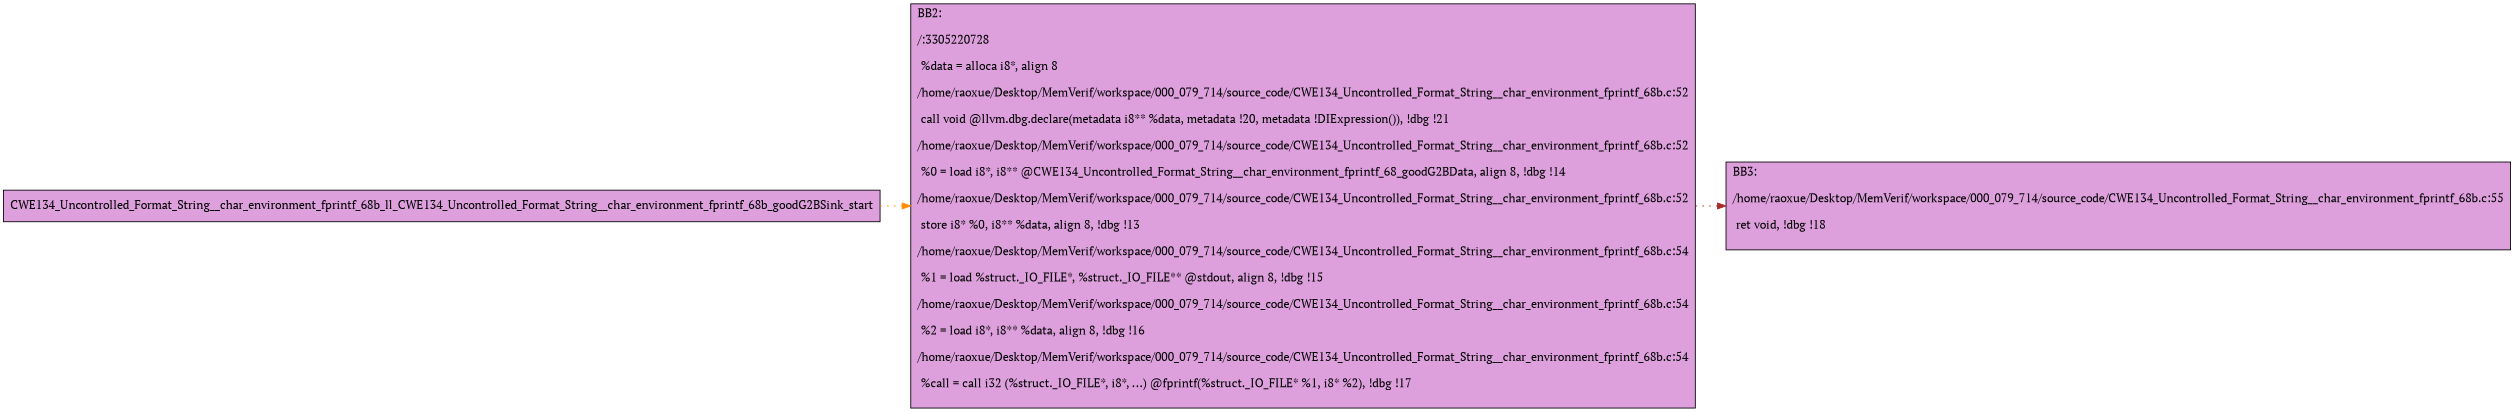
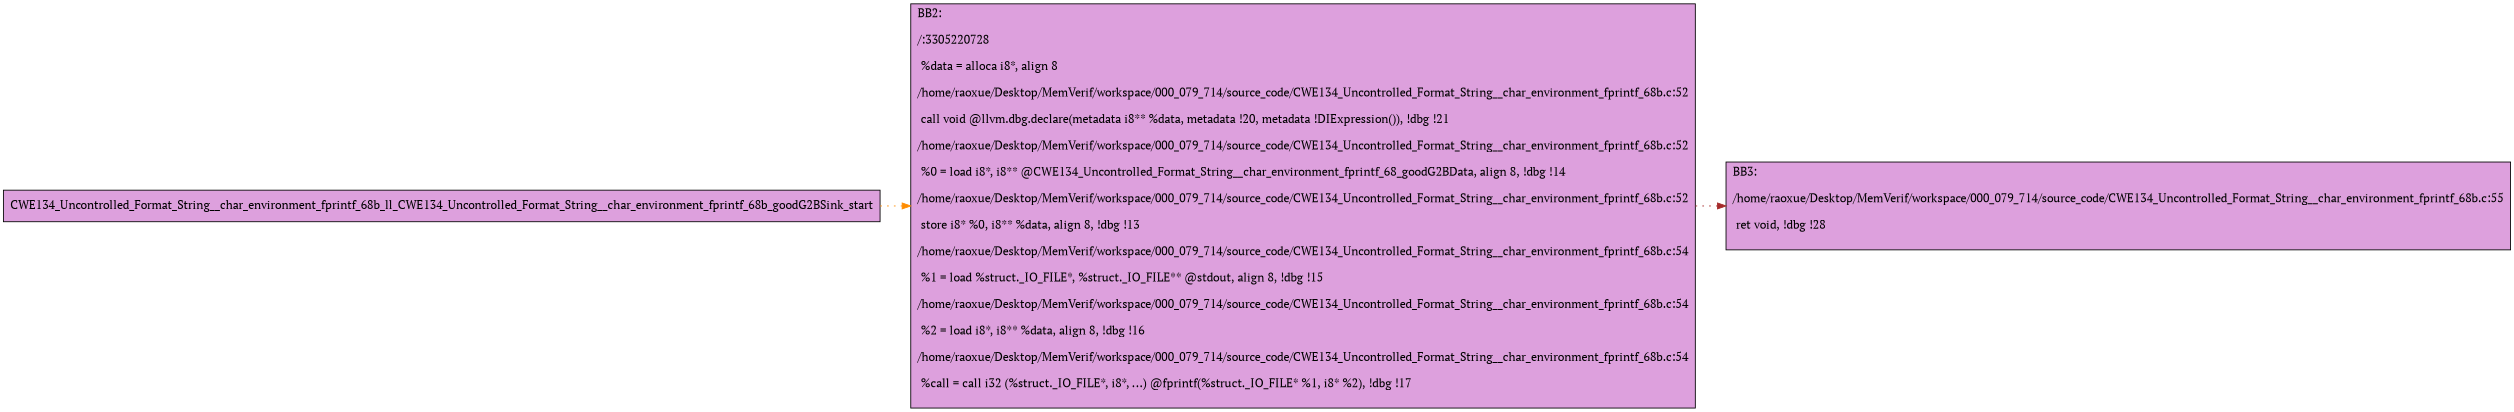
(1779, 225) -> (1779, 225)
